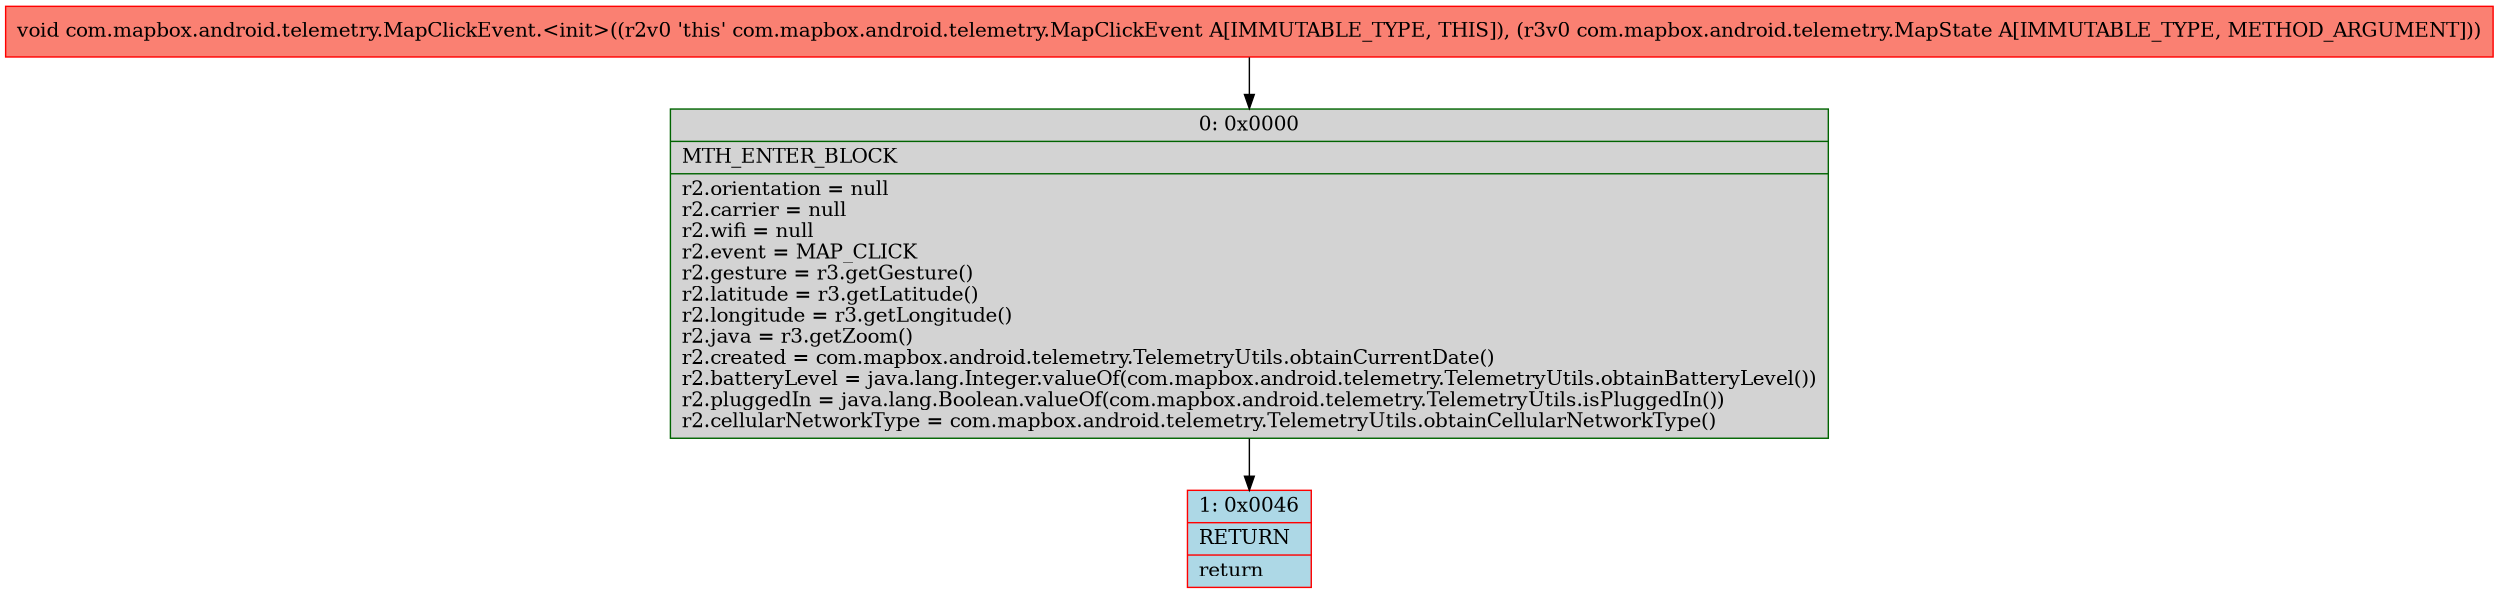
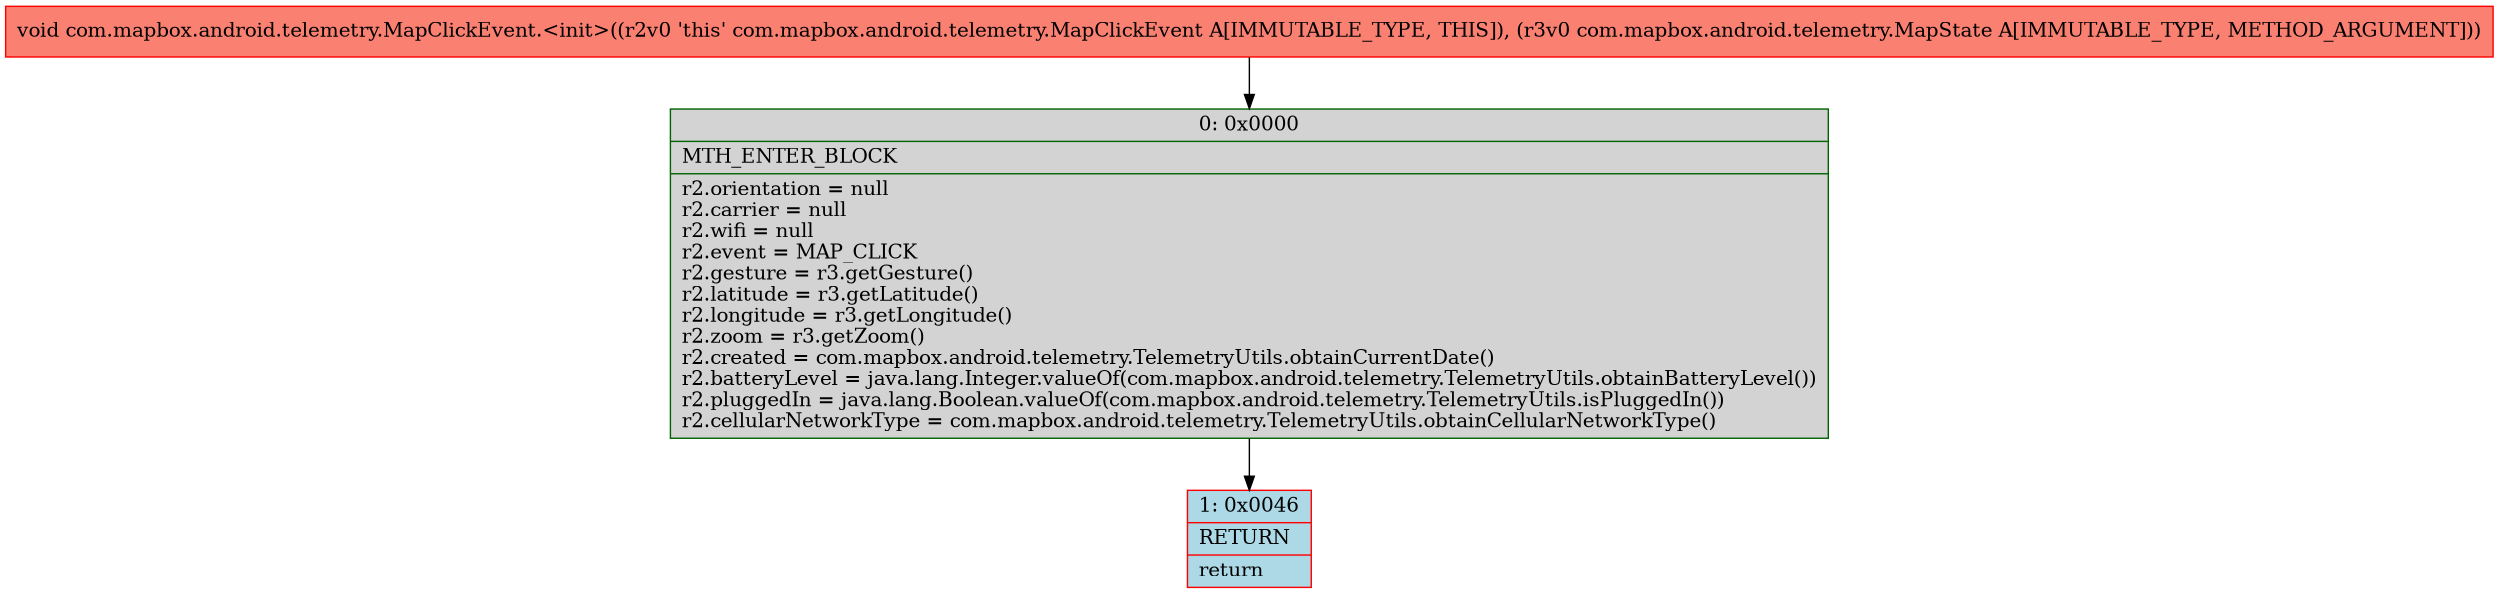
(798, 337) -> (803, 337)
